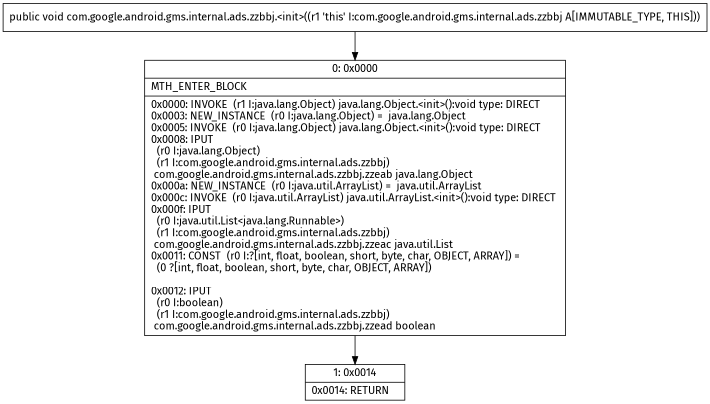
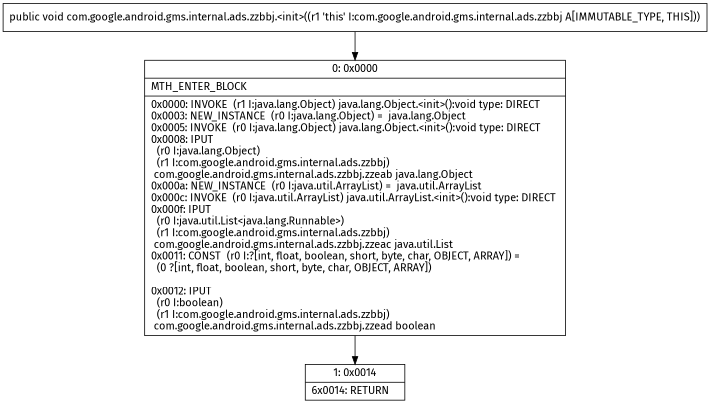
(355, 391) -> (355, 391)
